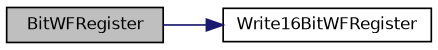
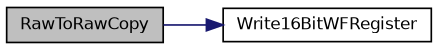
(85, 25) -> (85, 25)
